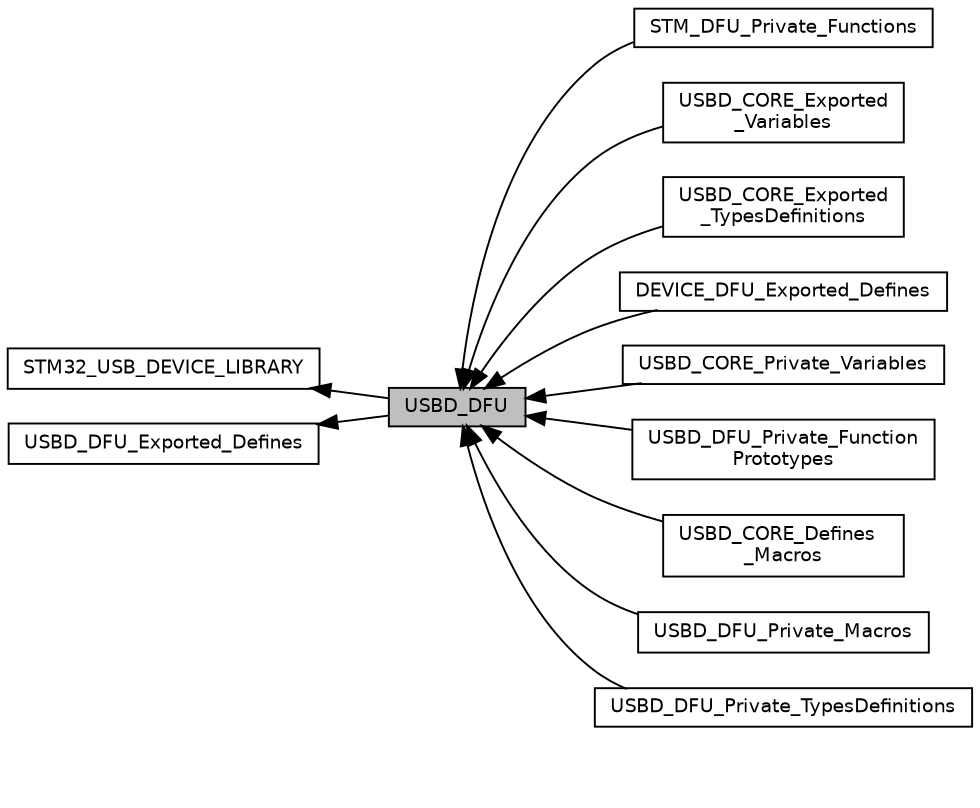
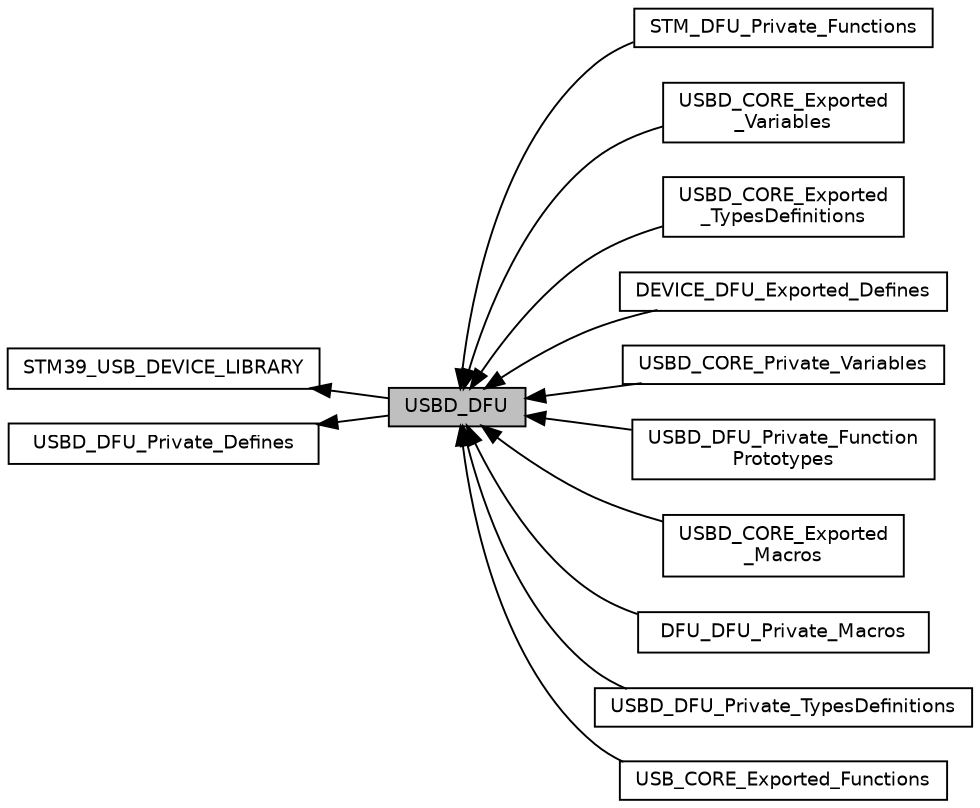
(164, 369) -> (164, 369)
(164, 444) -> (164, 444)
(783, 546) -> (783, 546)
(783, 632) -> (783, 632)
none -> (783, 781)
